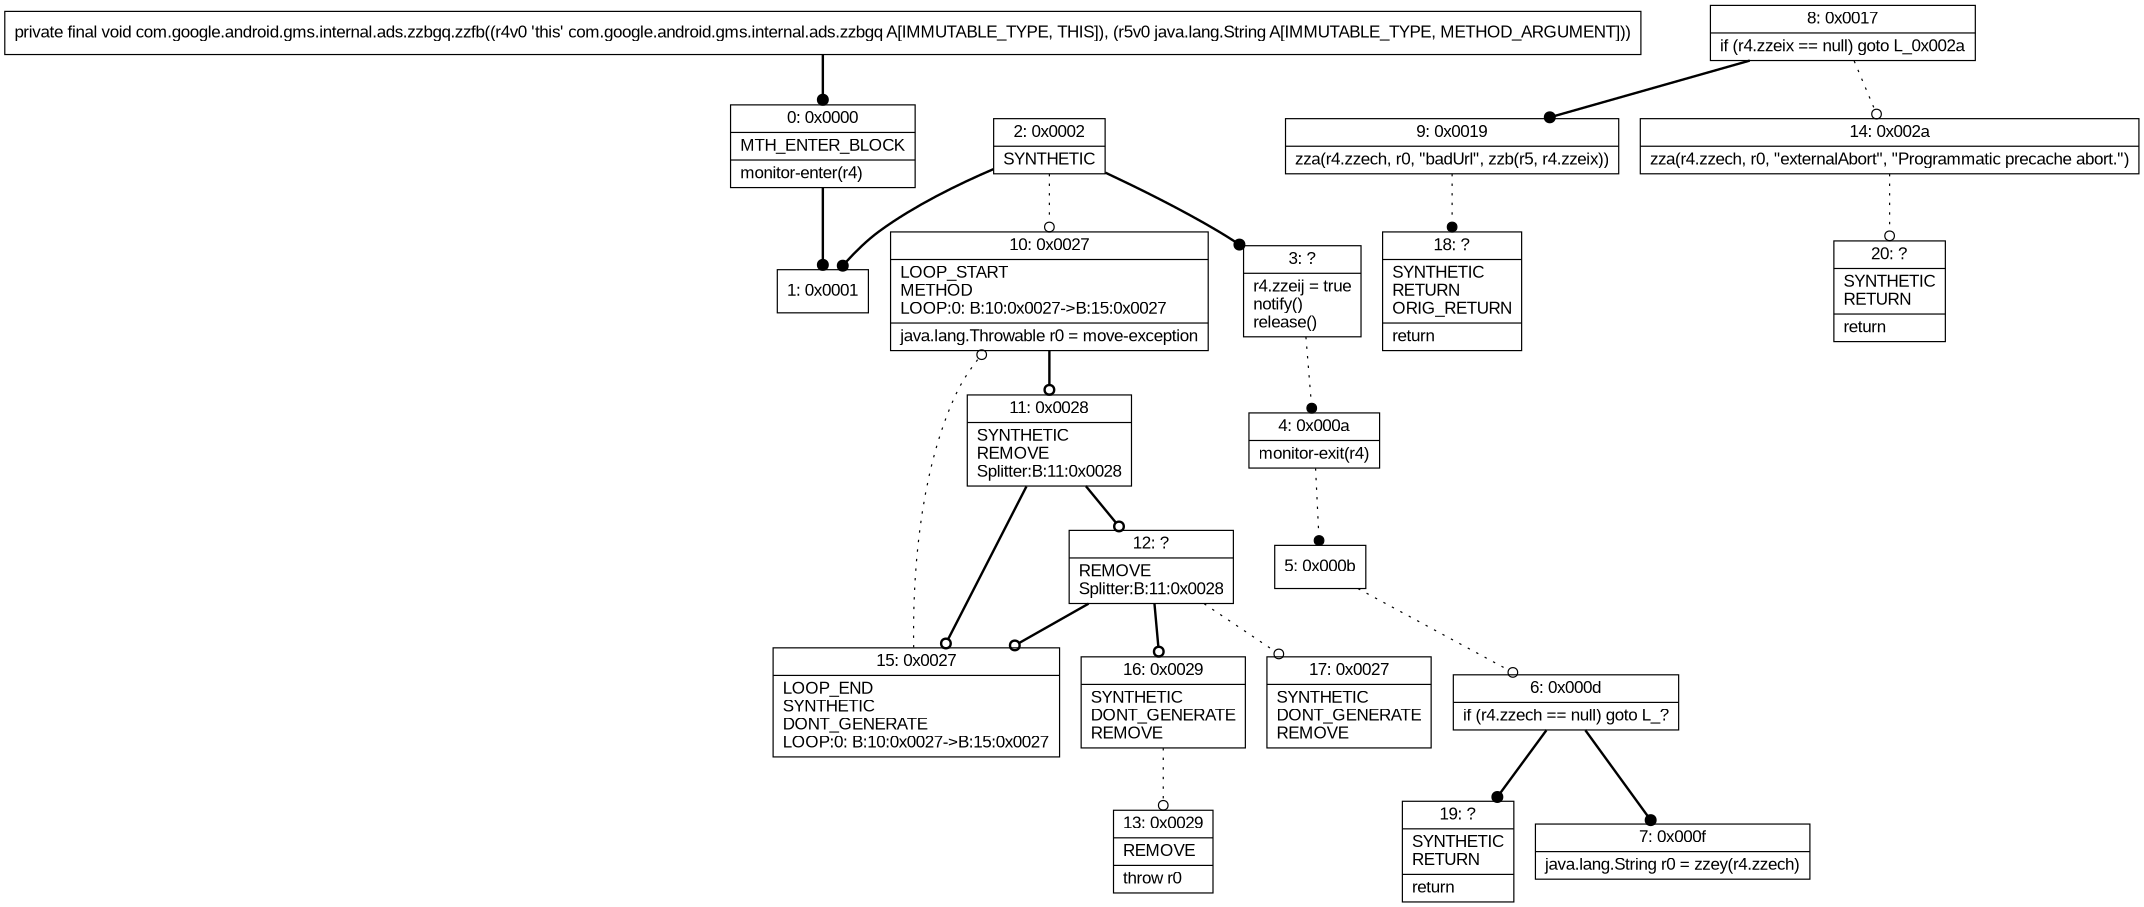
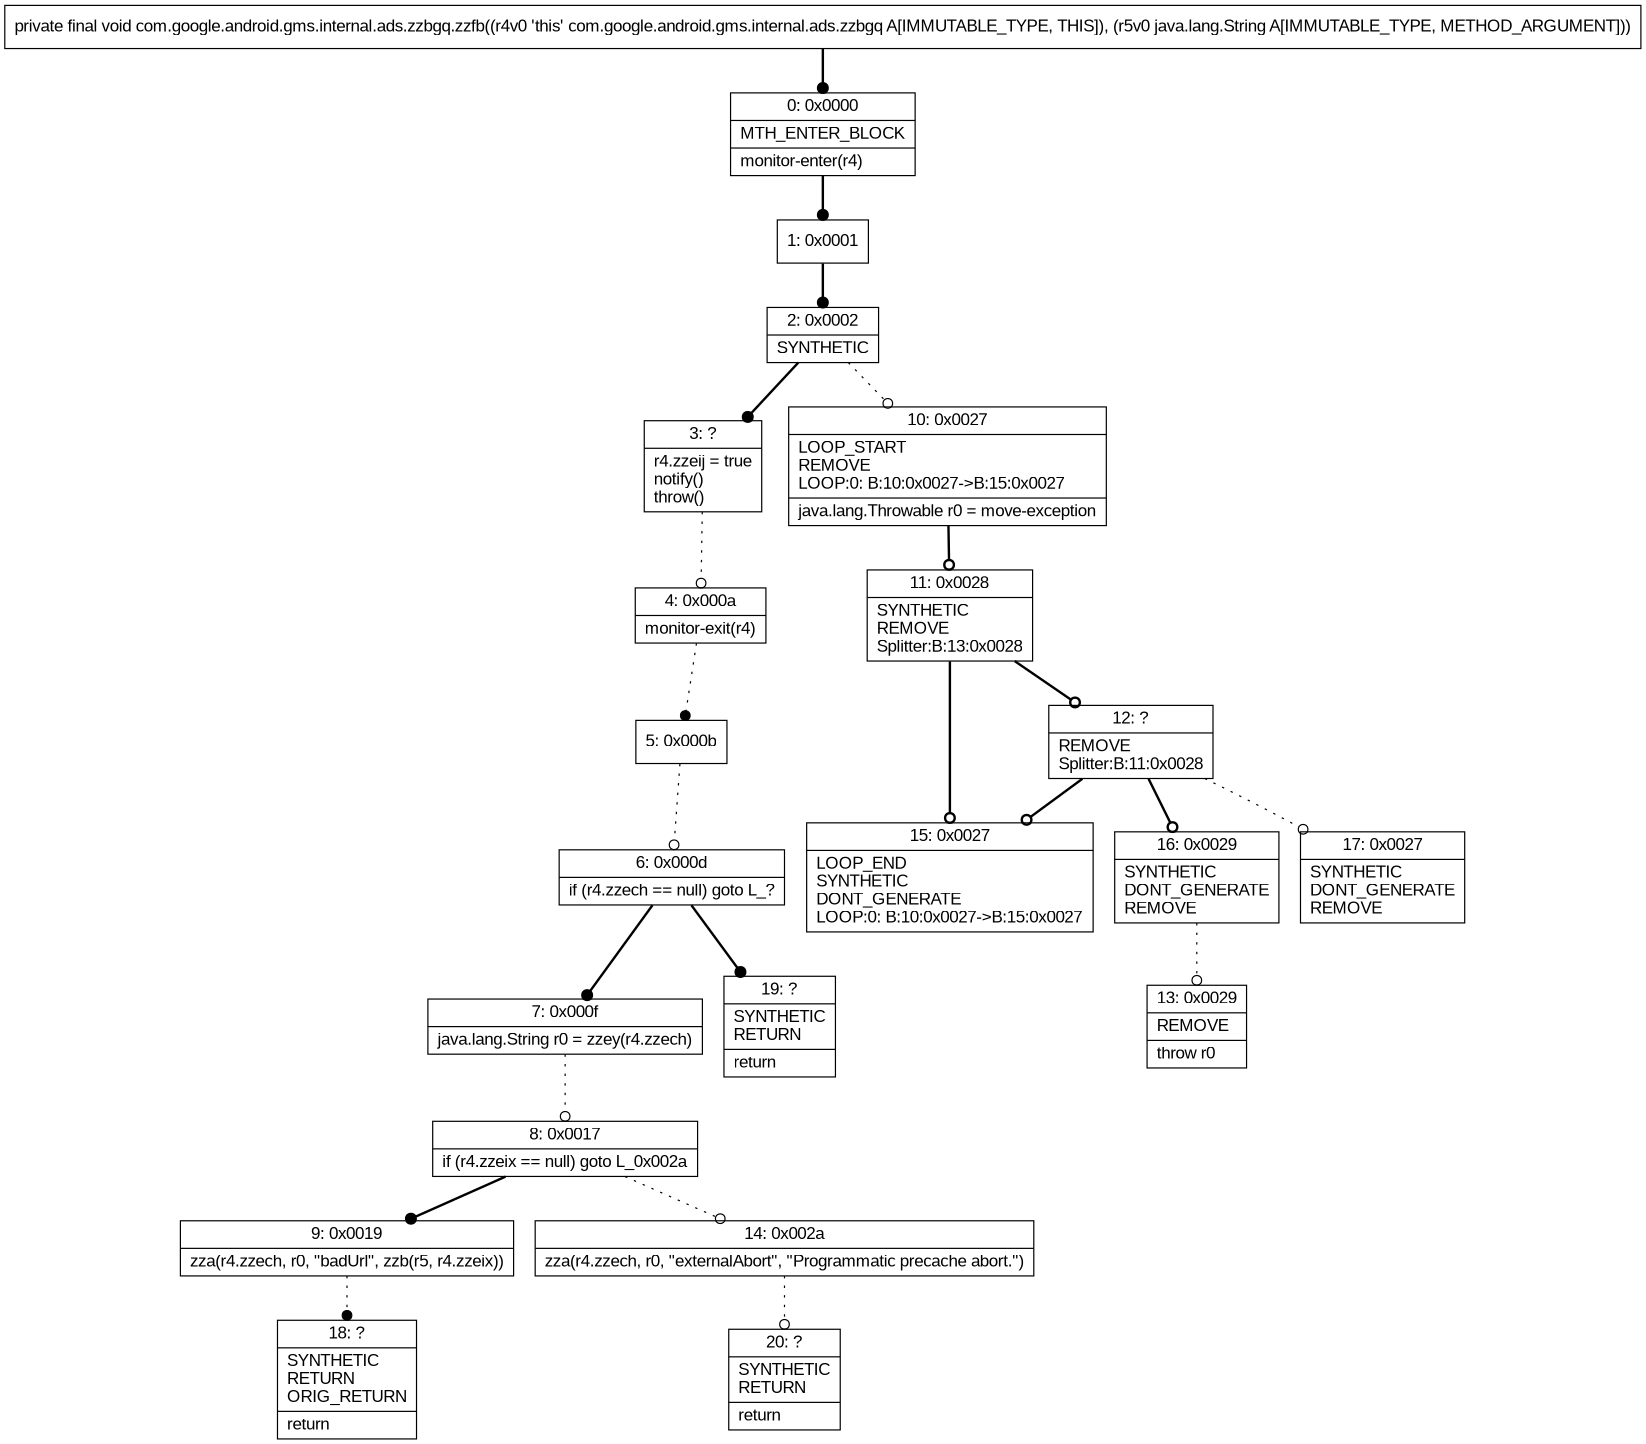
(915, 208) -> (823, 280)
(937, 291) -> (835, 466)
(1286, 322) -> (680, 497)
(1309, 370) -> (702, 545)
(1049, 472) -> (950, 647)
(925, 498) -> none
none -> (565, 1083)
